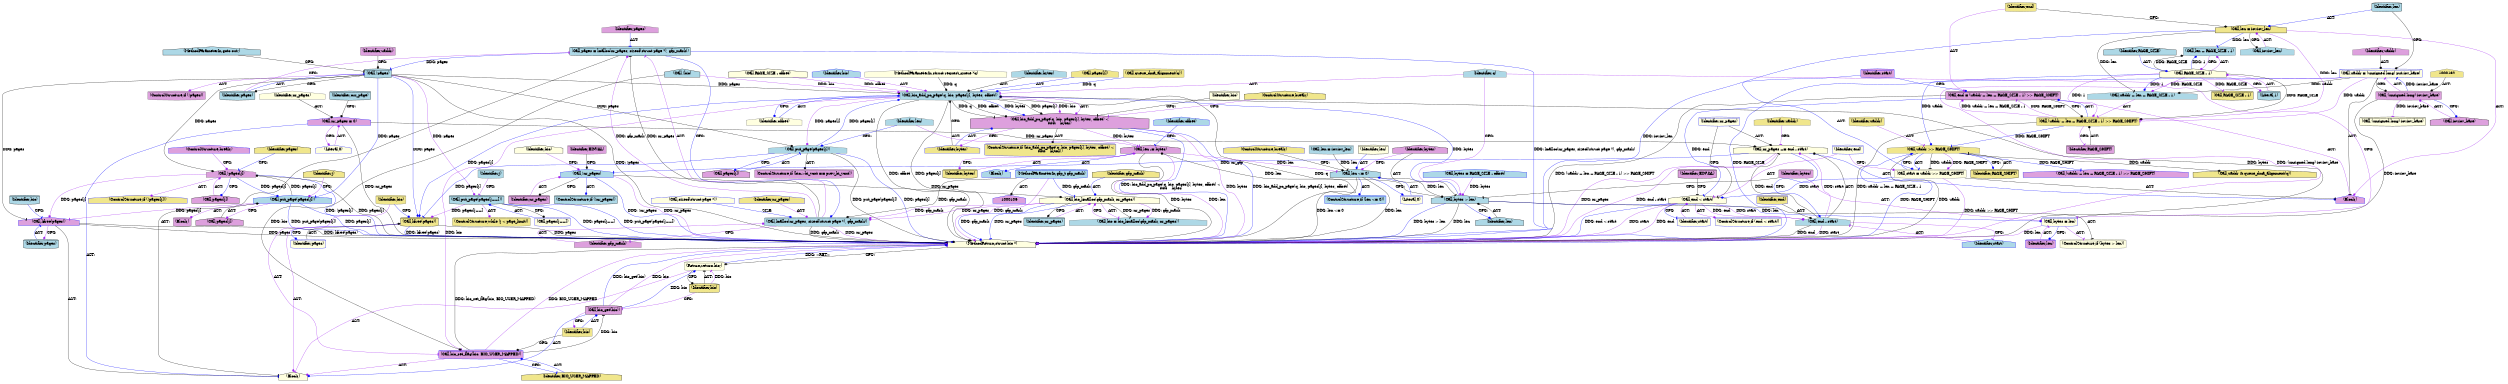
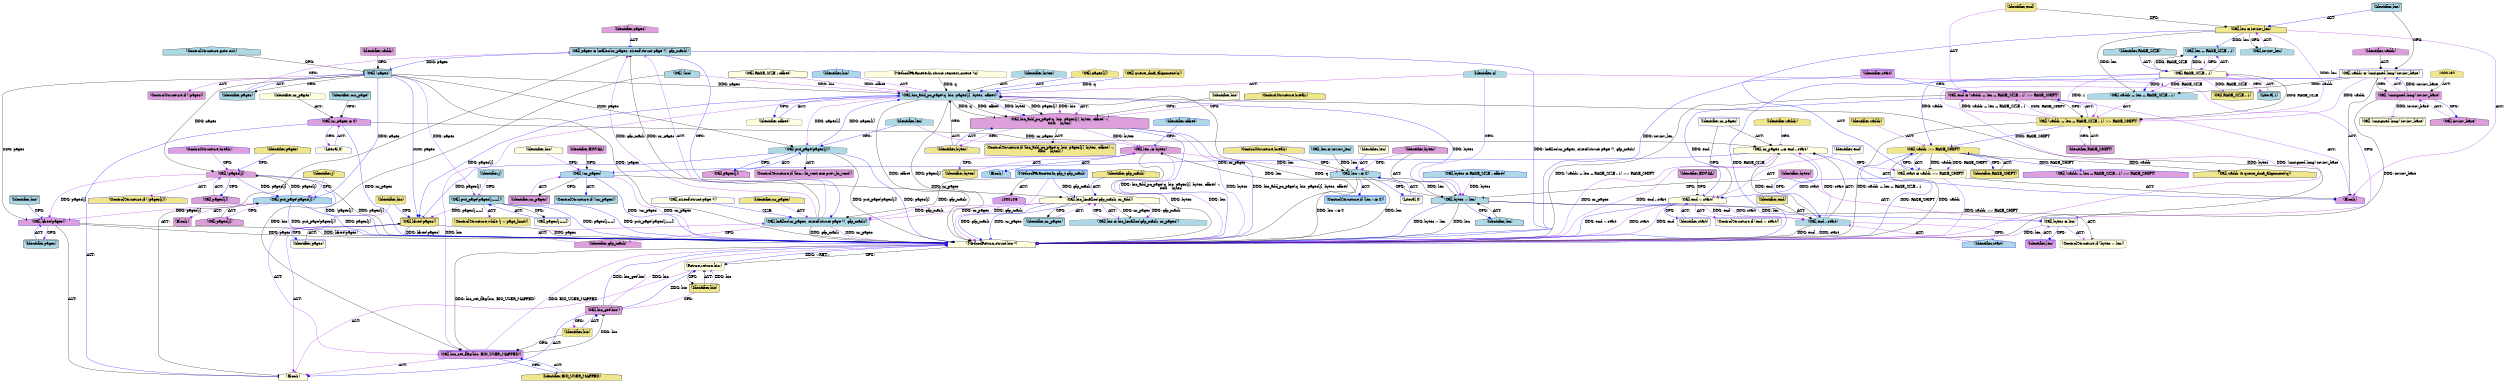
(212, 51) -> (212, 51)
(2381, 73) -> (2381, 73)
(1232, 163) -> (1232, 163)
(1100, 200) -> (1100, 200)
(609, 239) -> (609, 239)
